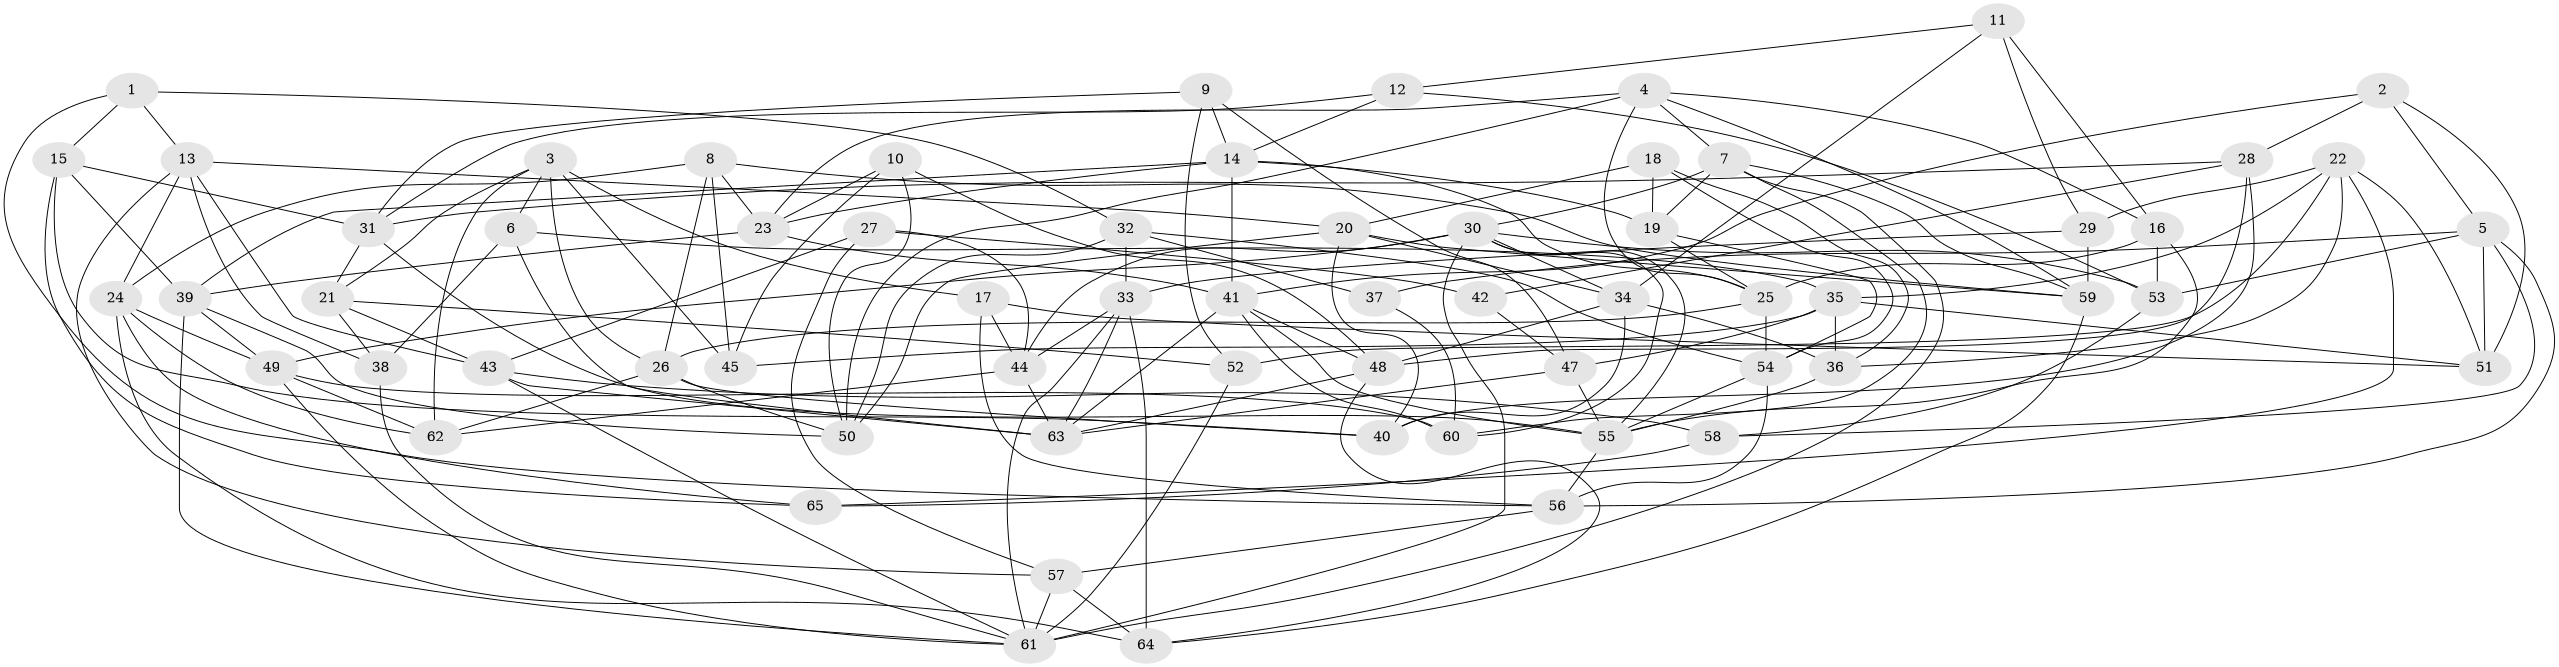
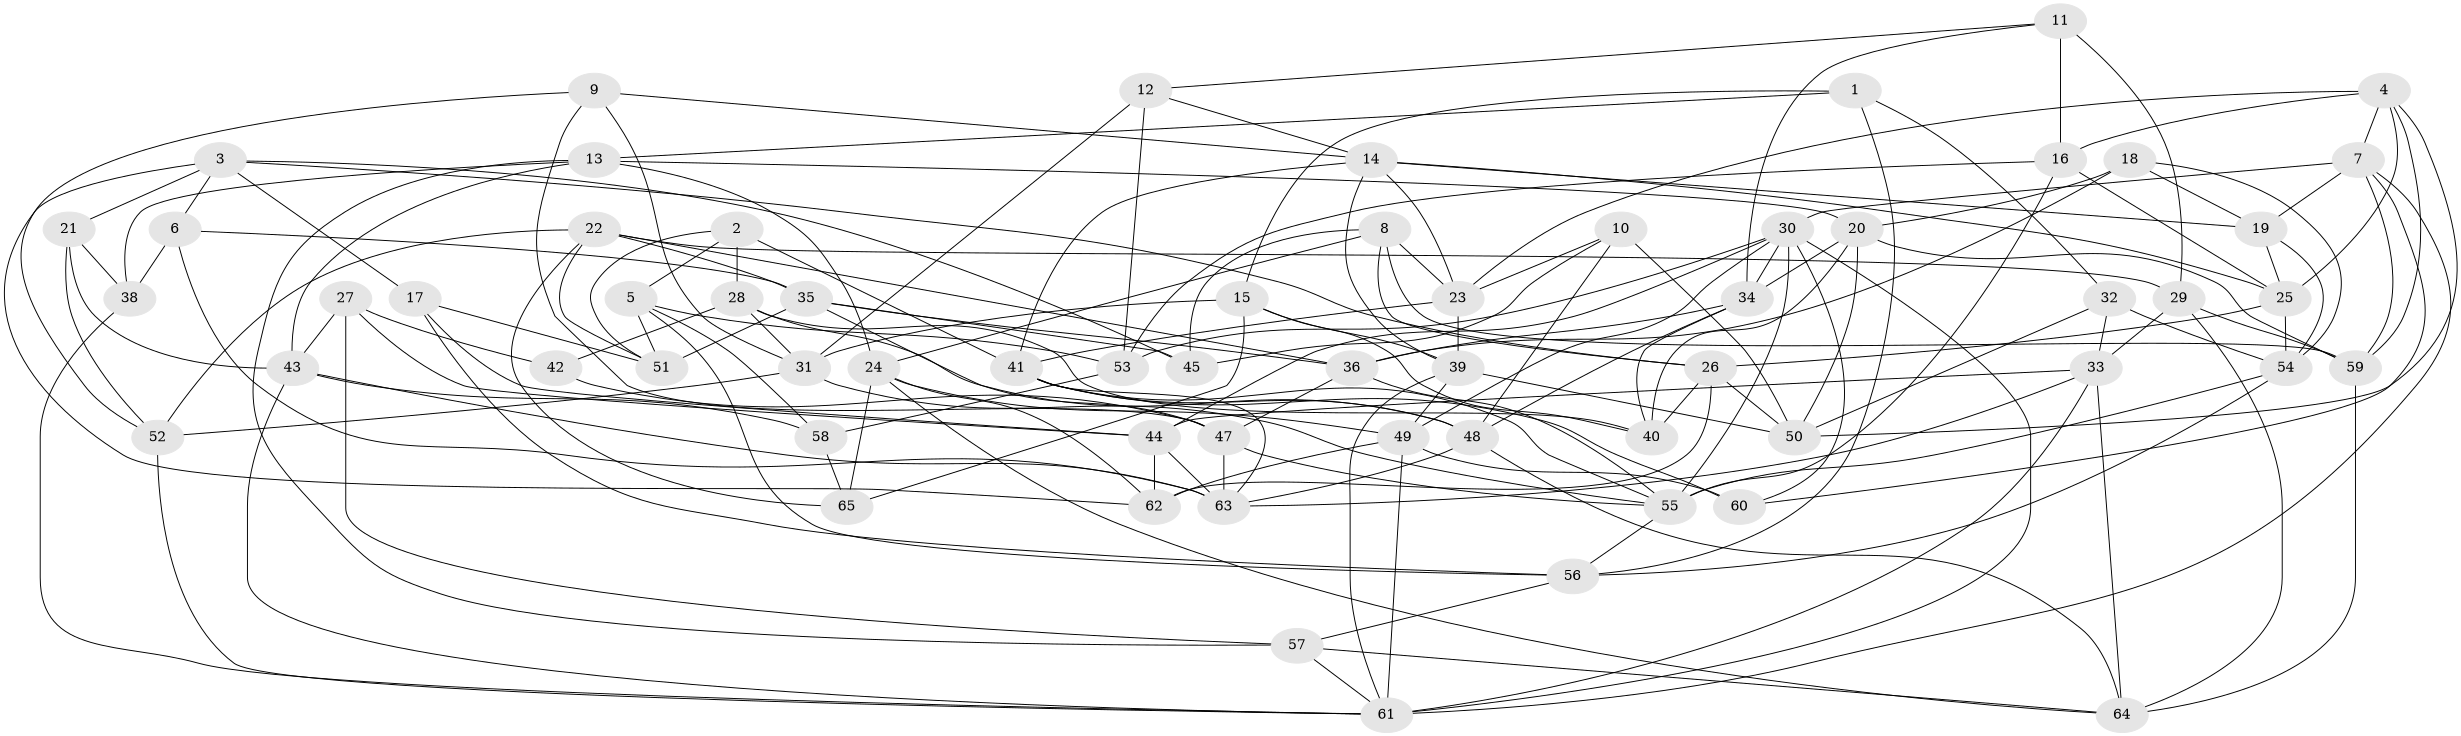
(348, 264) -> (467, 410)
(1375, 299) -> none
none -> (1288, 403)
none -> (2282, 533)
